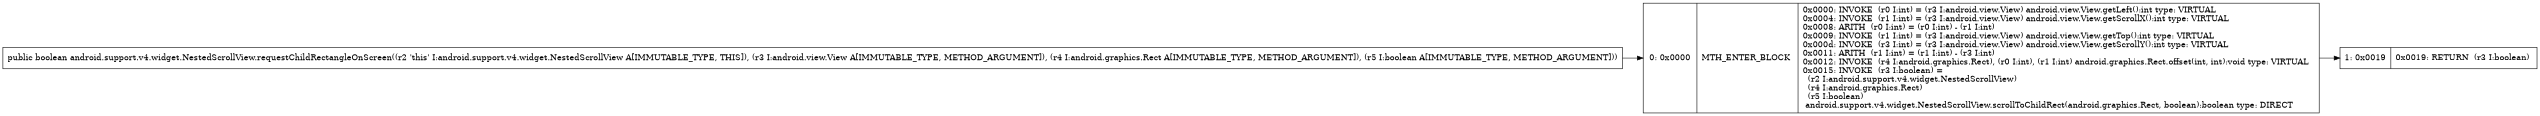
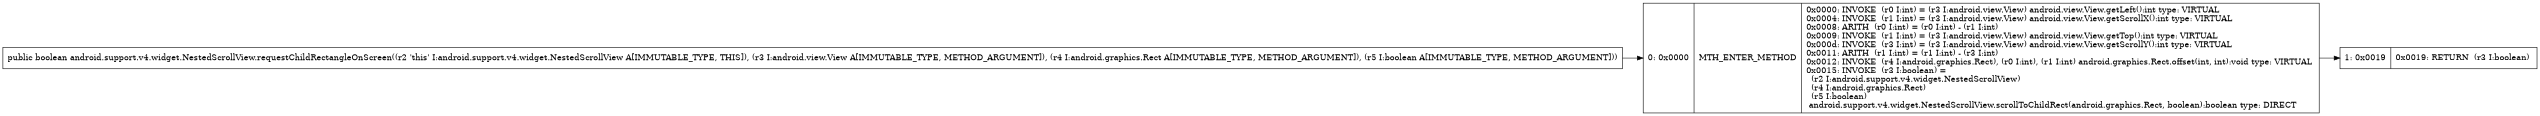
(1746, 58) -> (1748, 58)
